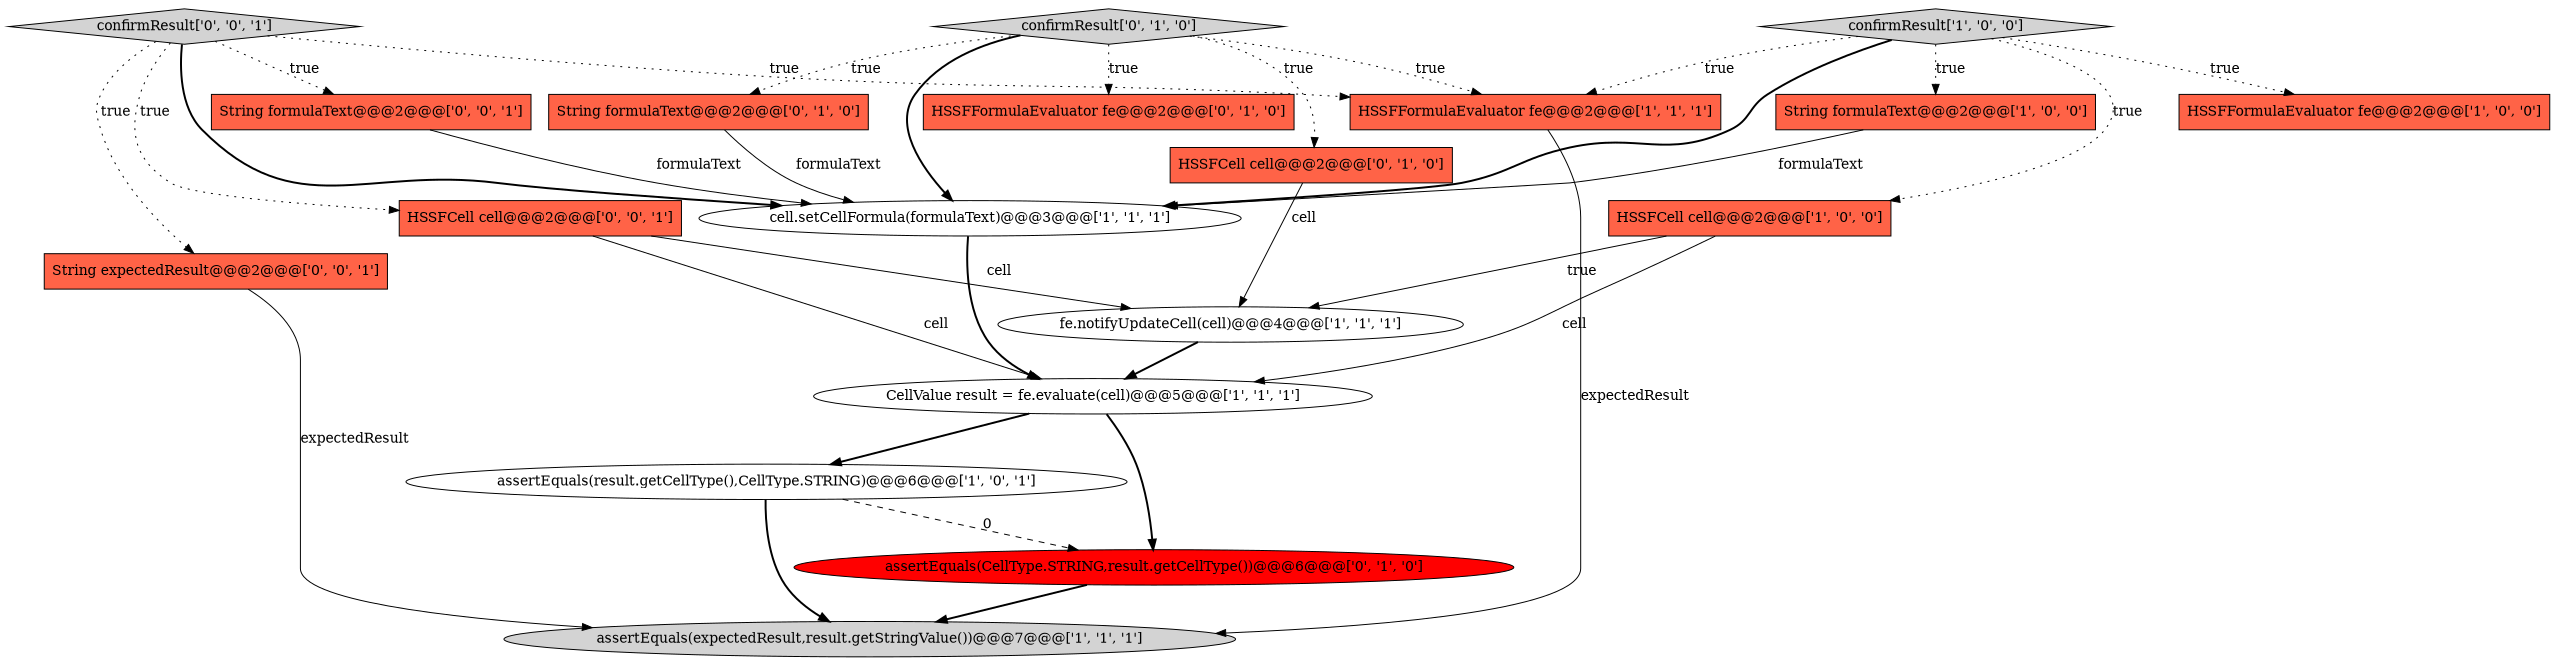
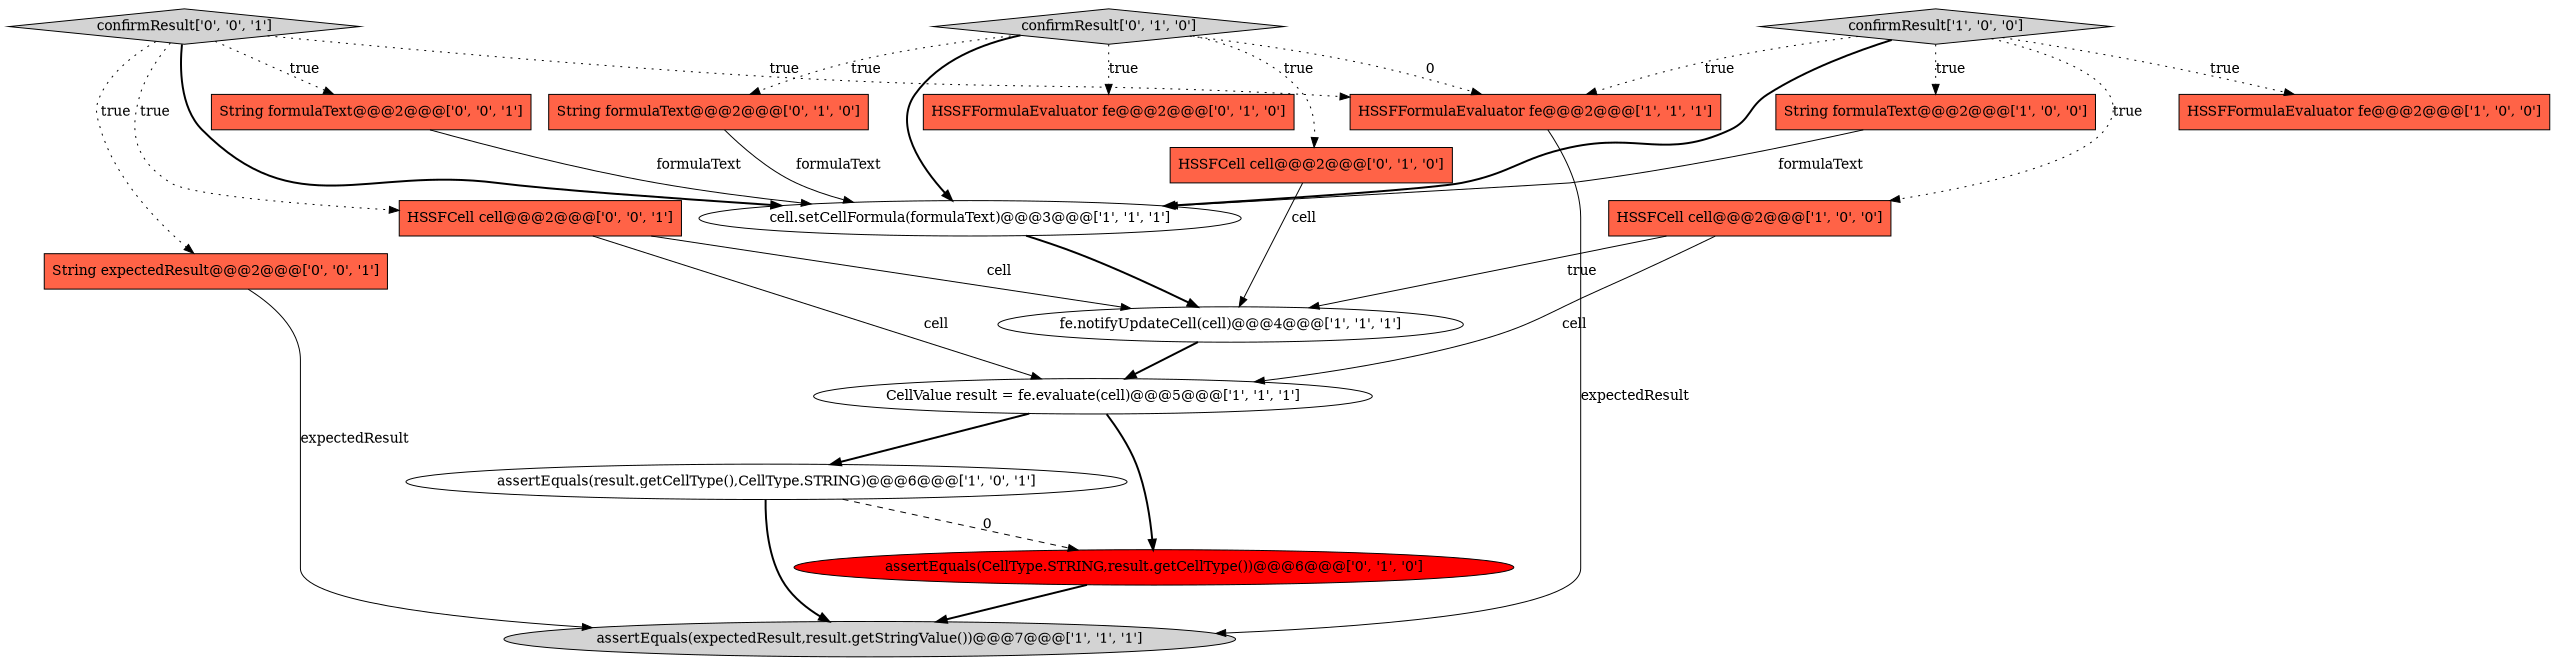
(1431, 69) -> (1431, 69)
(976, 316) -> (1109, 266)
